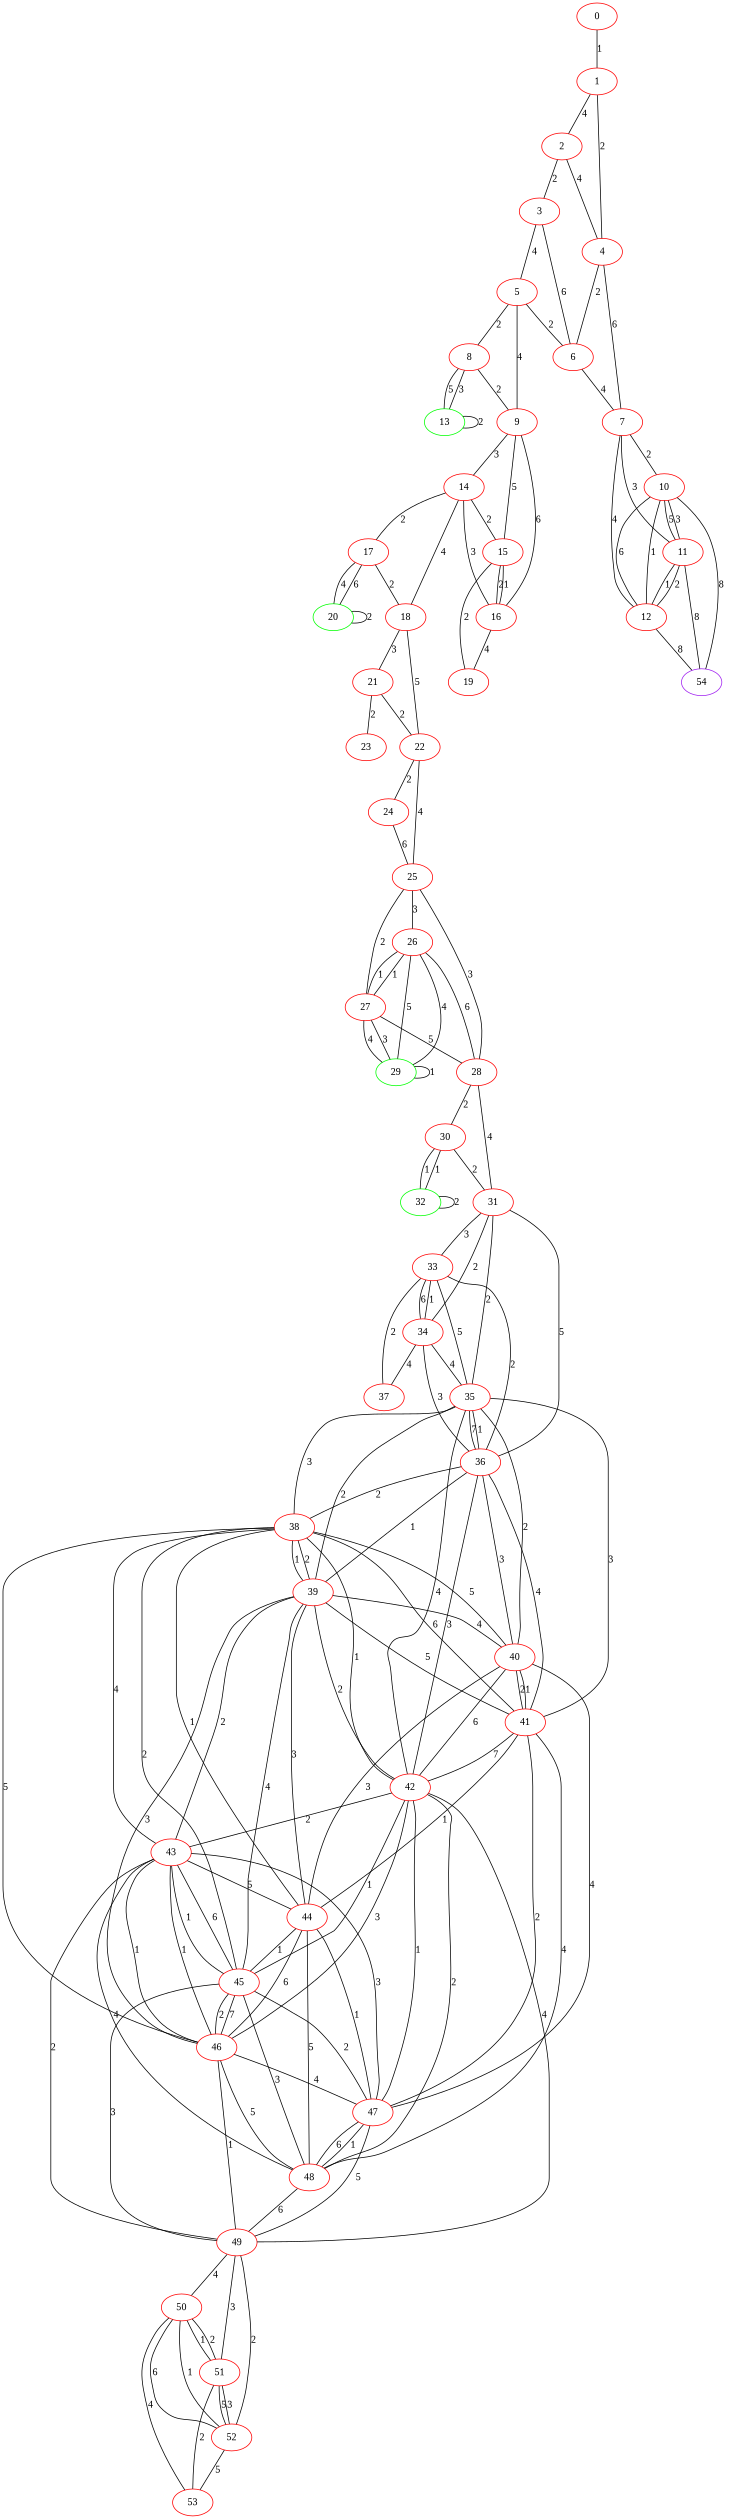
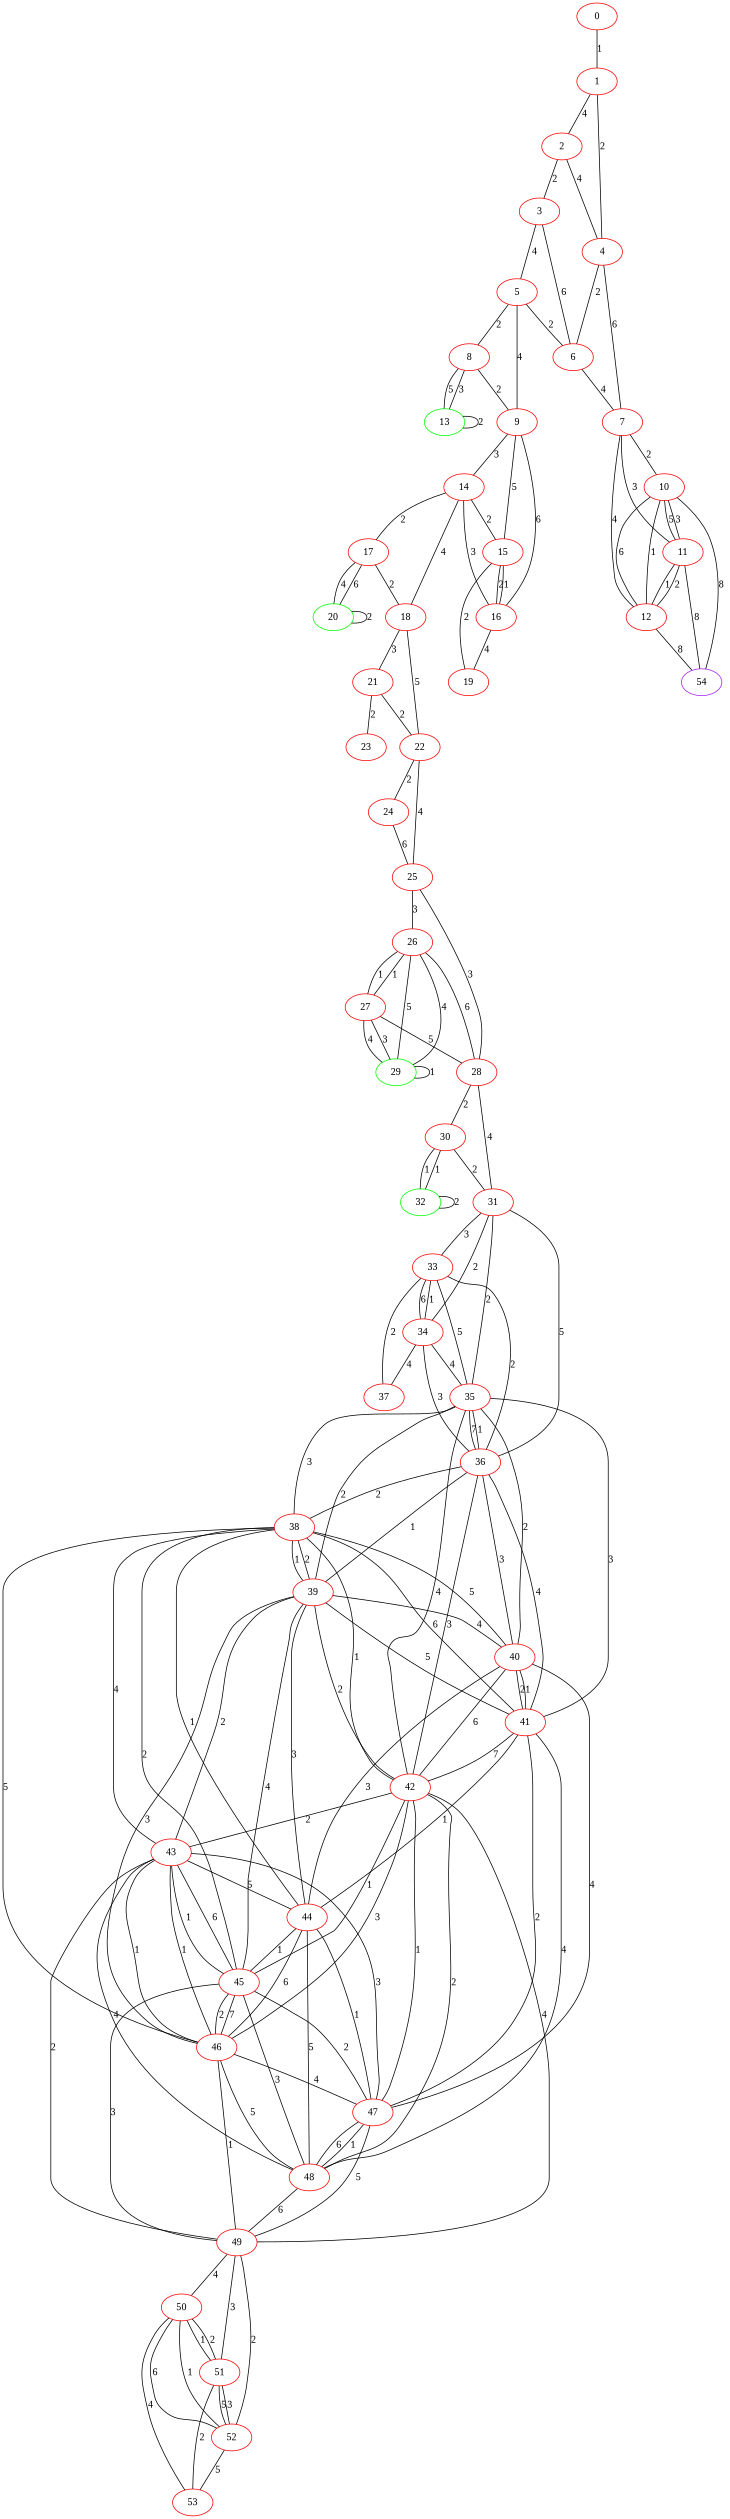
(377, 938) -> none
